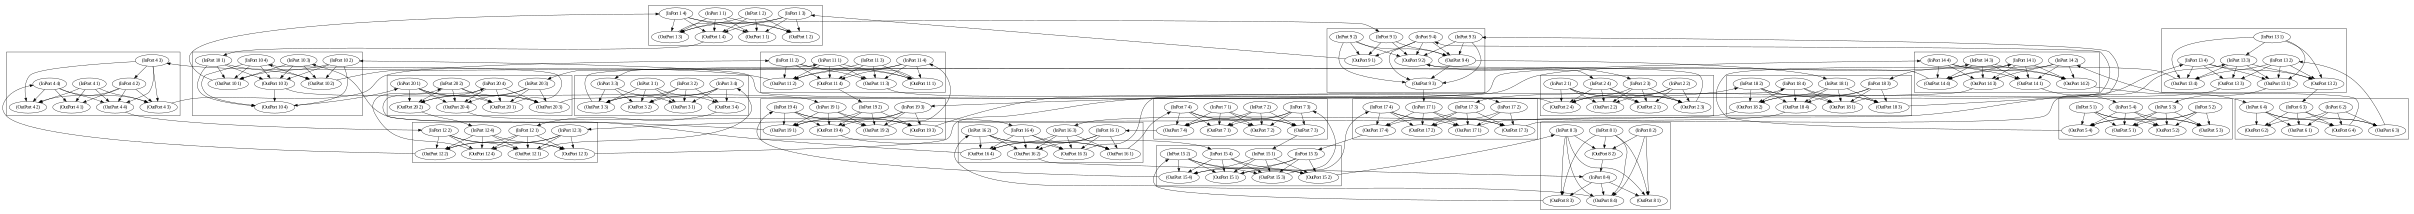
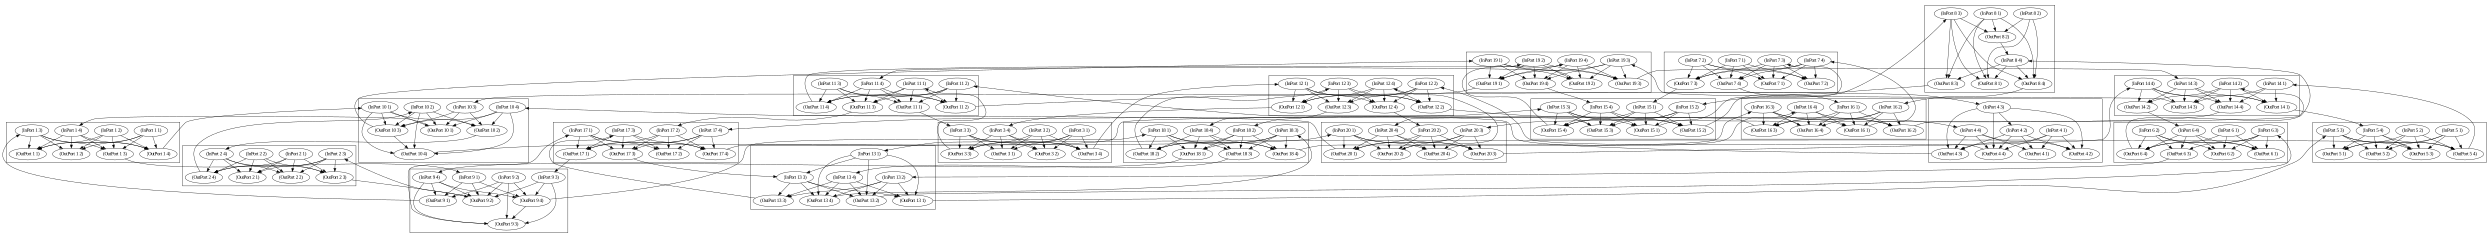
(2047, 71) -> none
none -> (2228, 131)
none -> (1498, 140)
none -> (690, 142)
none -> (1023, 143)
